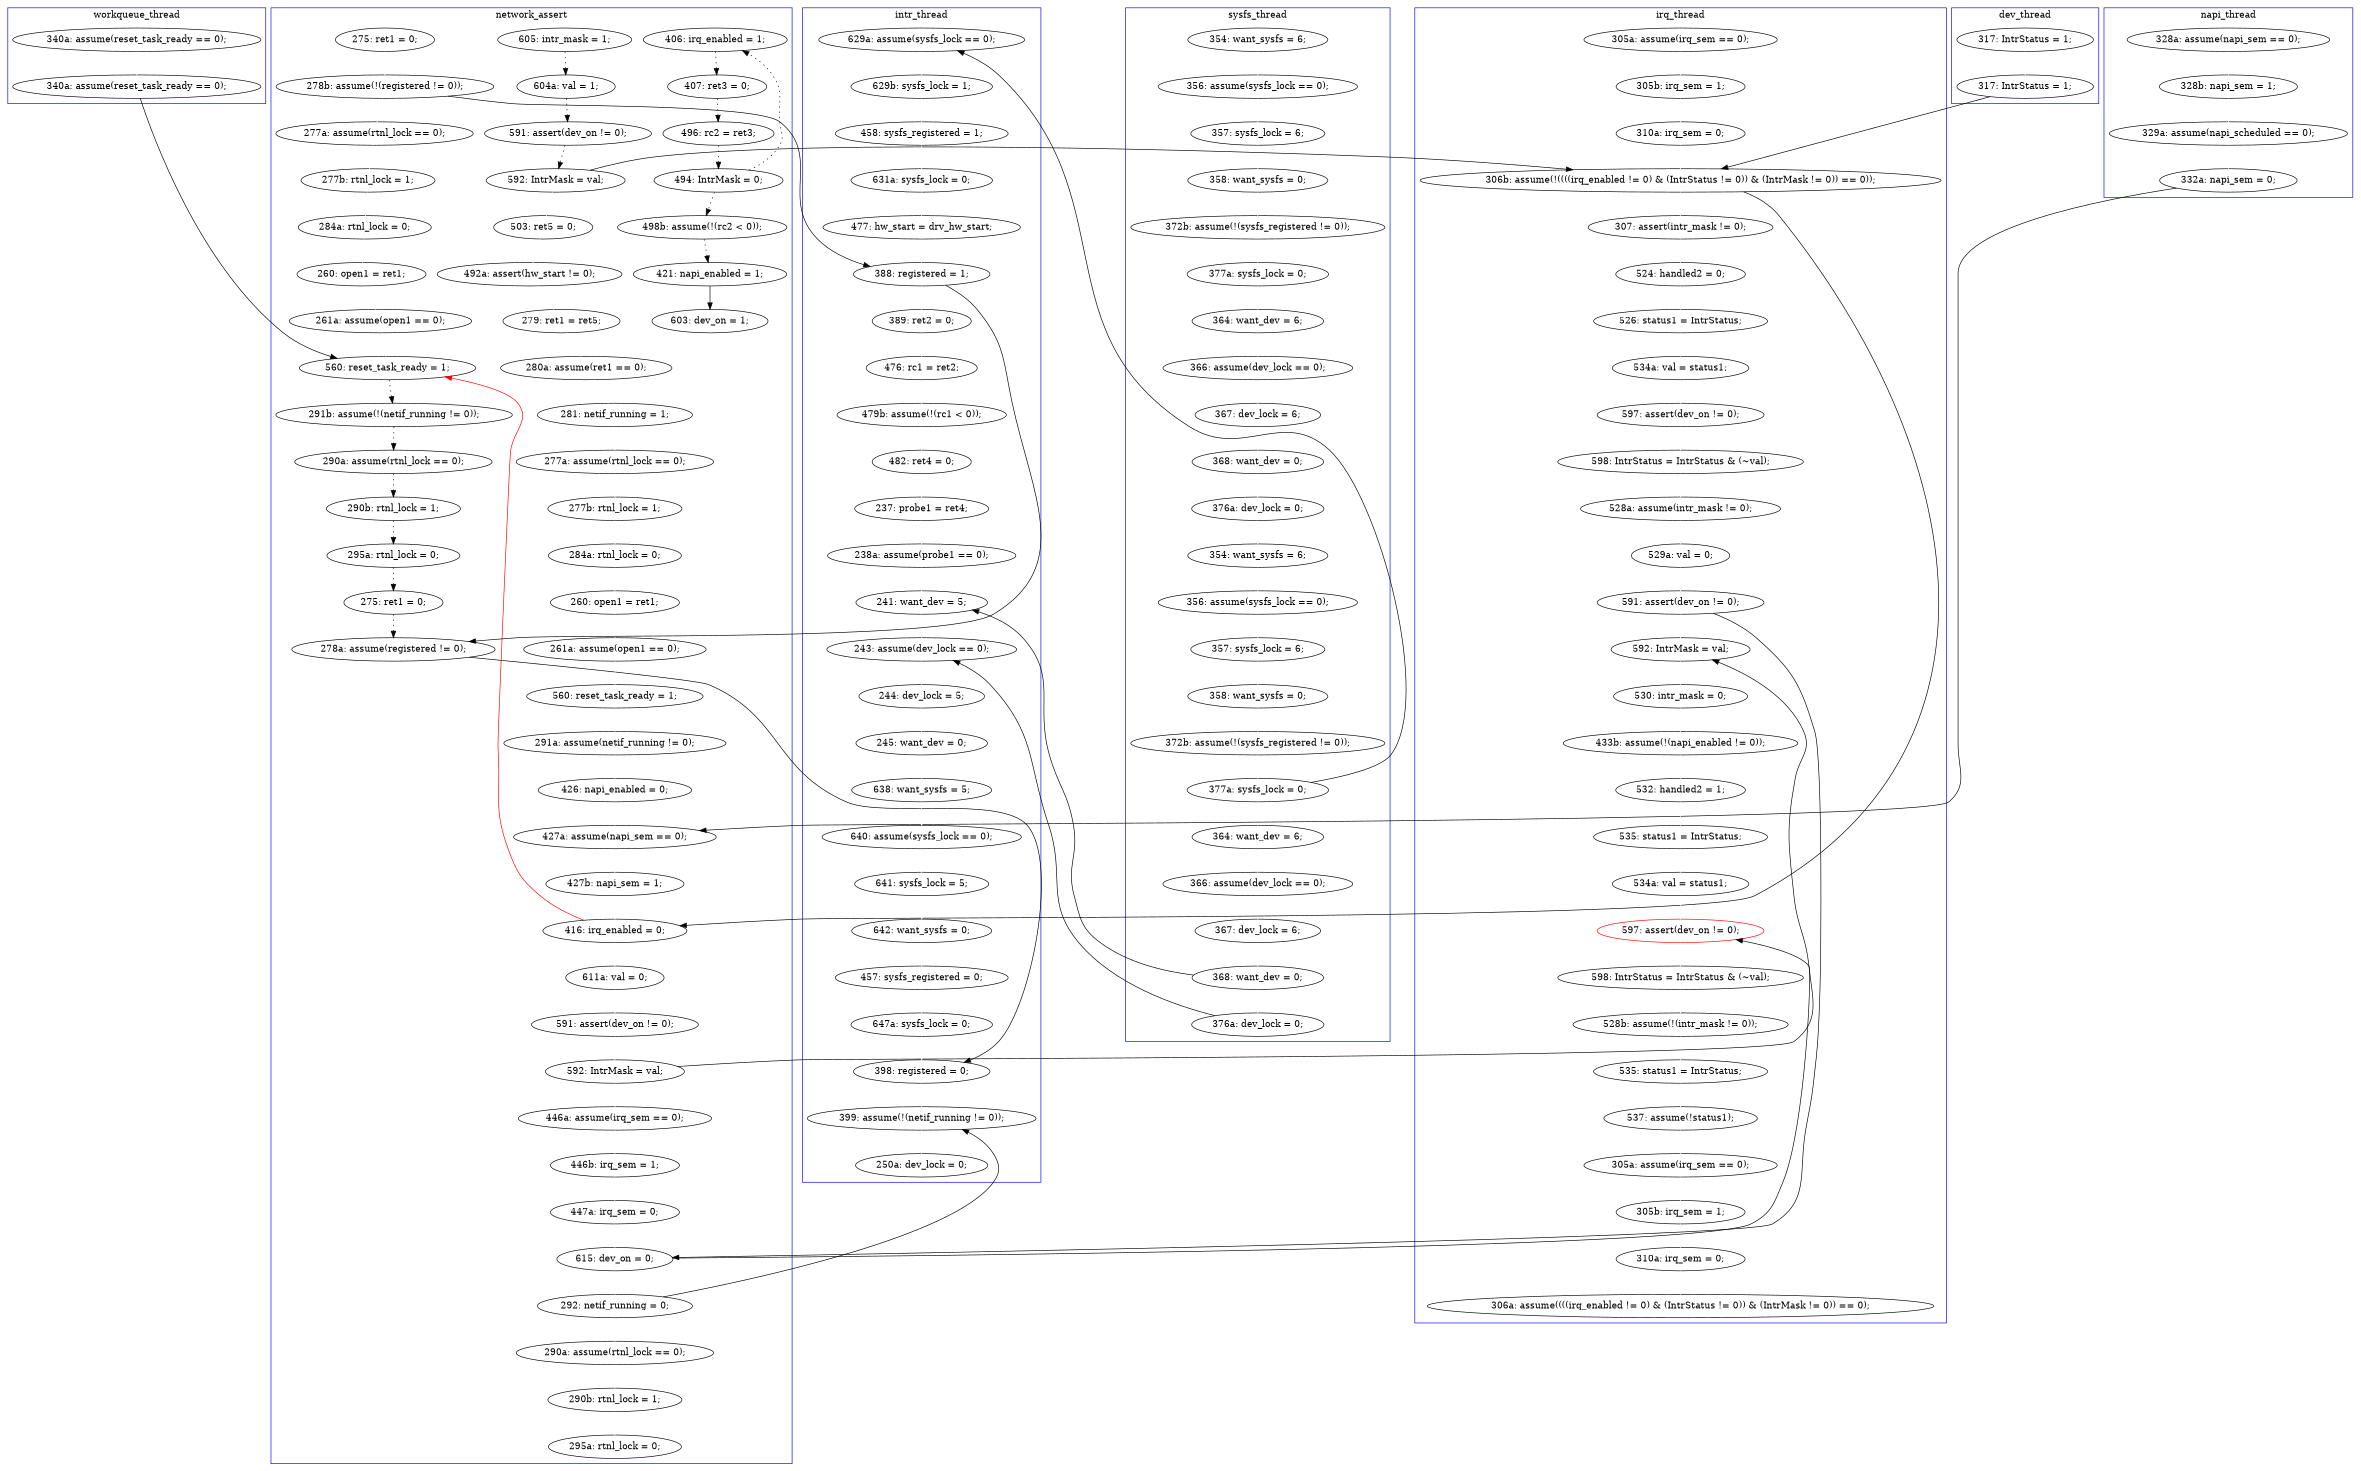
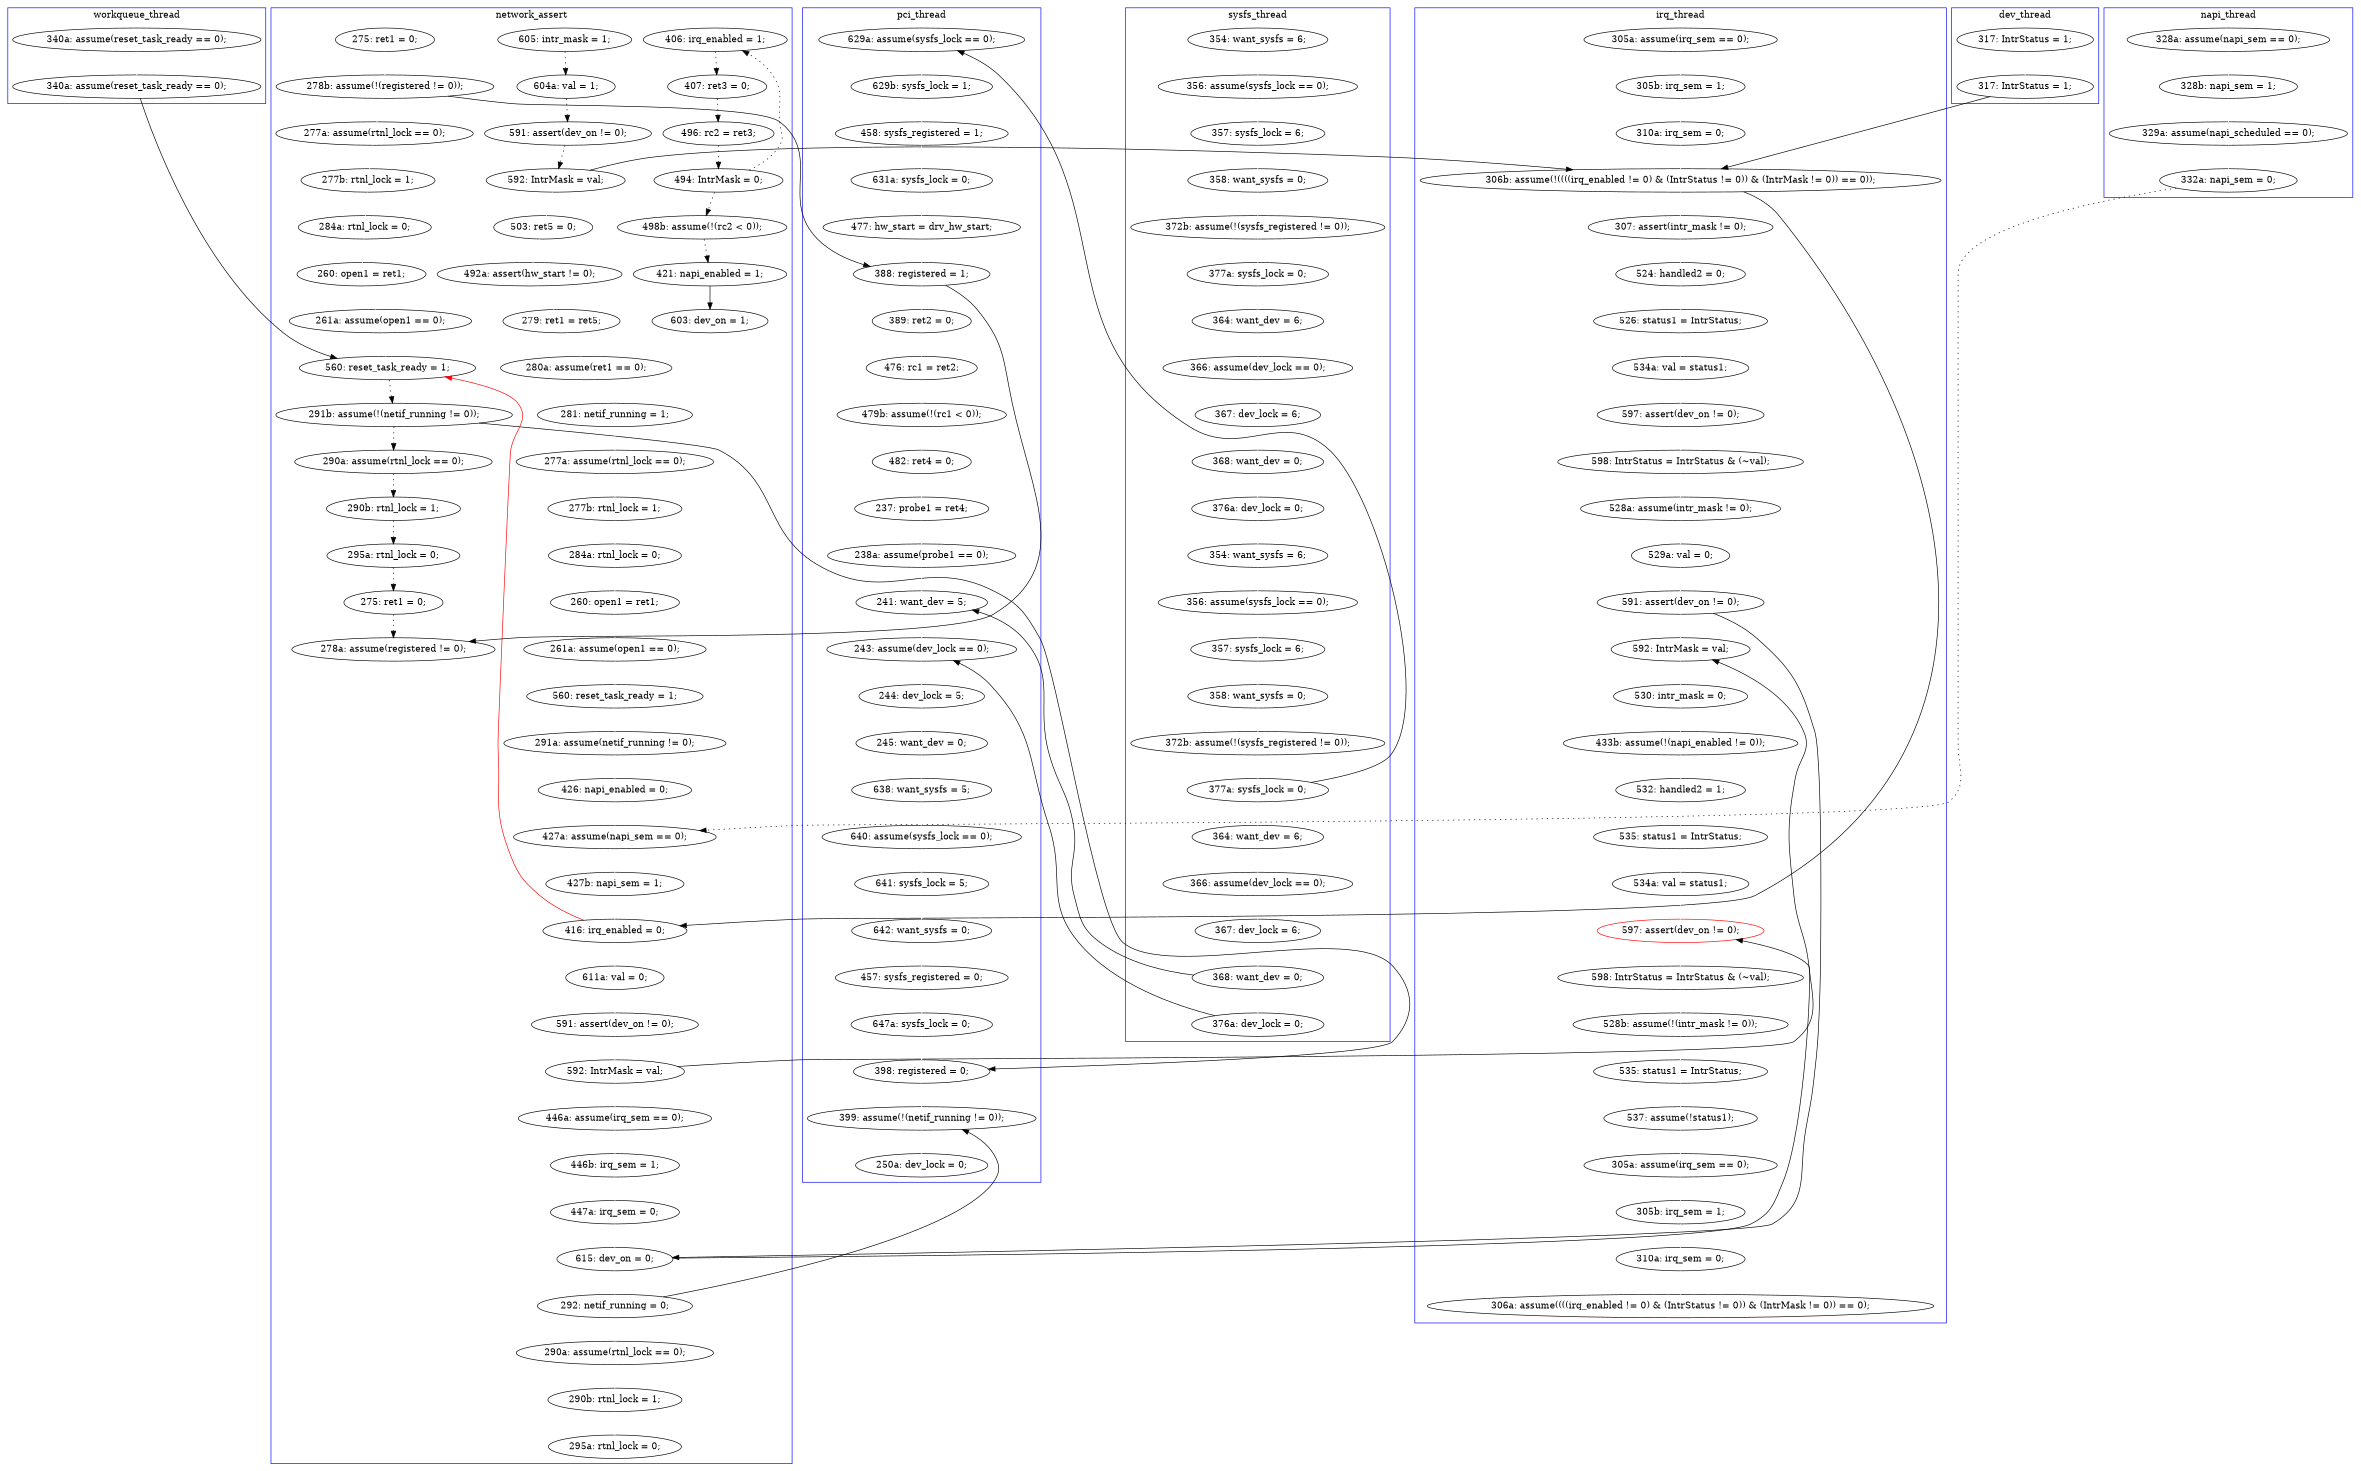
(922, 15) -> (922, 15)
(857, 805) -> (1090, 848)
(1715, 815) -> (1715, 815)
